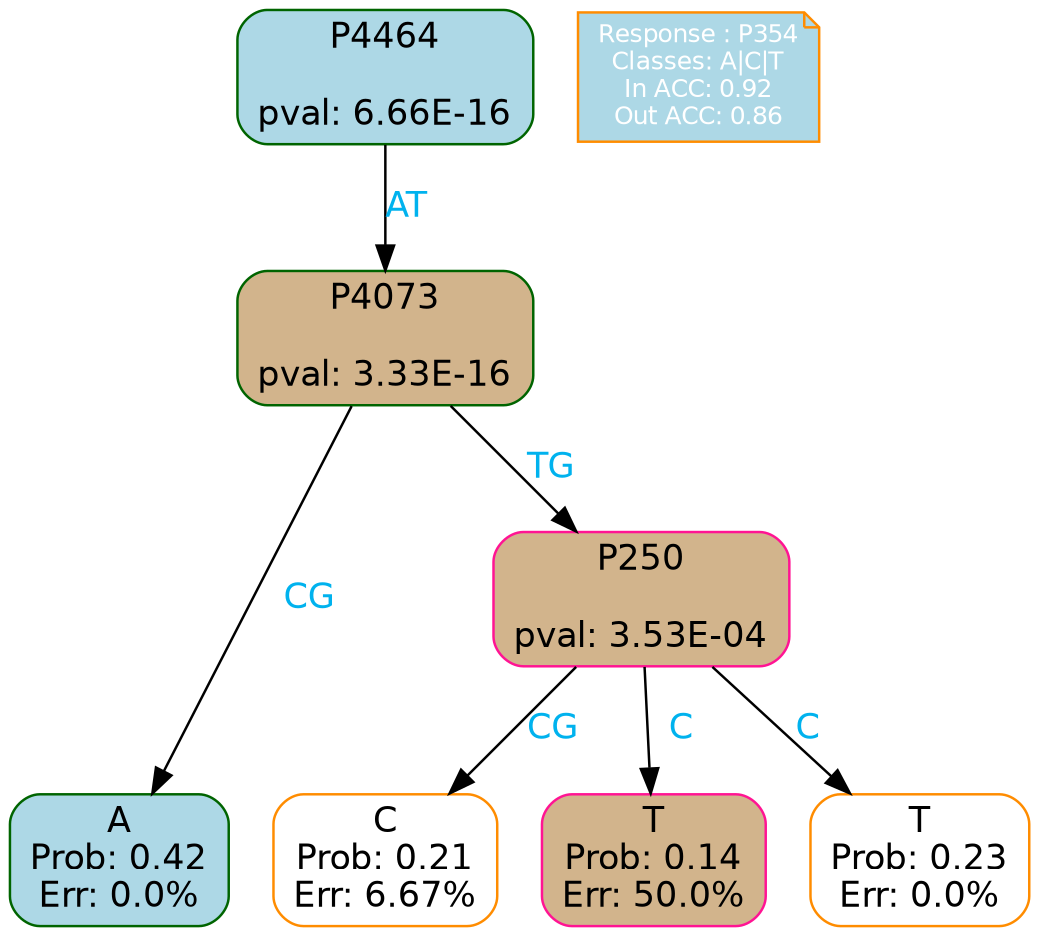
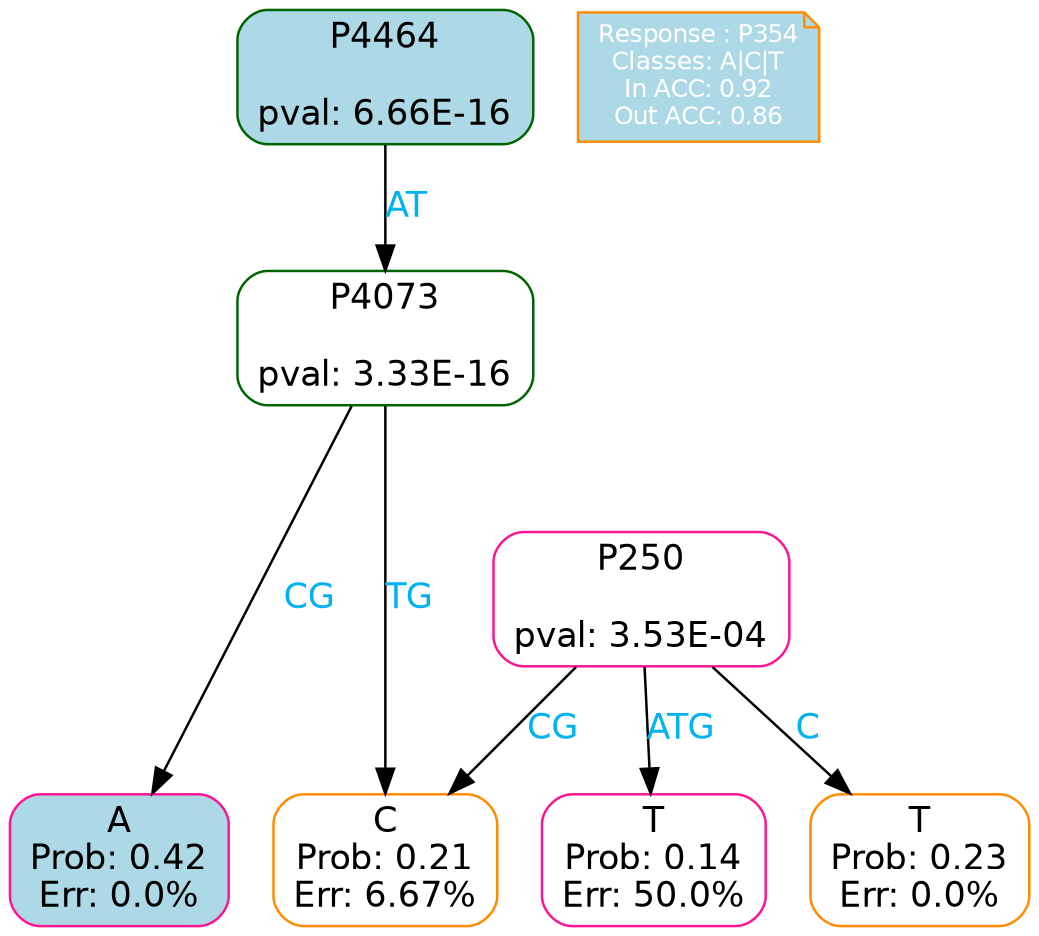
(385, 338) -> (385, 338)
(505, 460) -> (385, 587)
(641, 599) -> (641, 599)
(681, 730) -> (681, 730)
(119, 860) -> (119, 860)
(654, 860) -> (654, 860)
